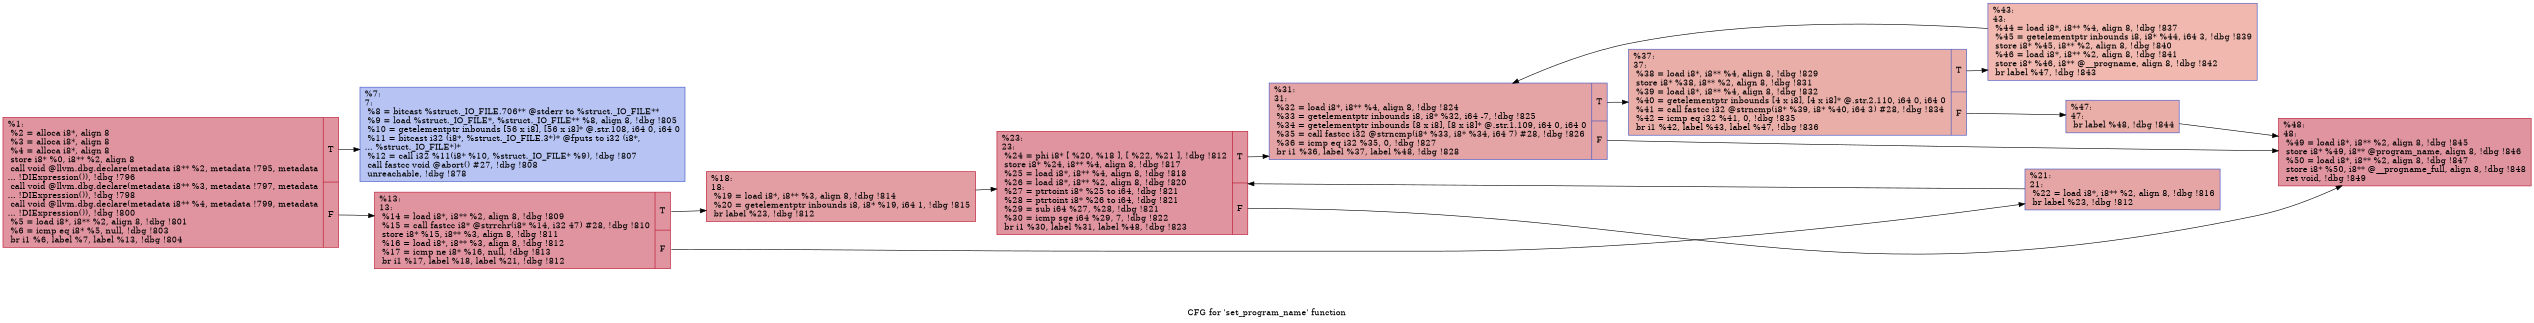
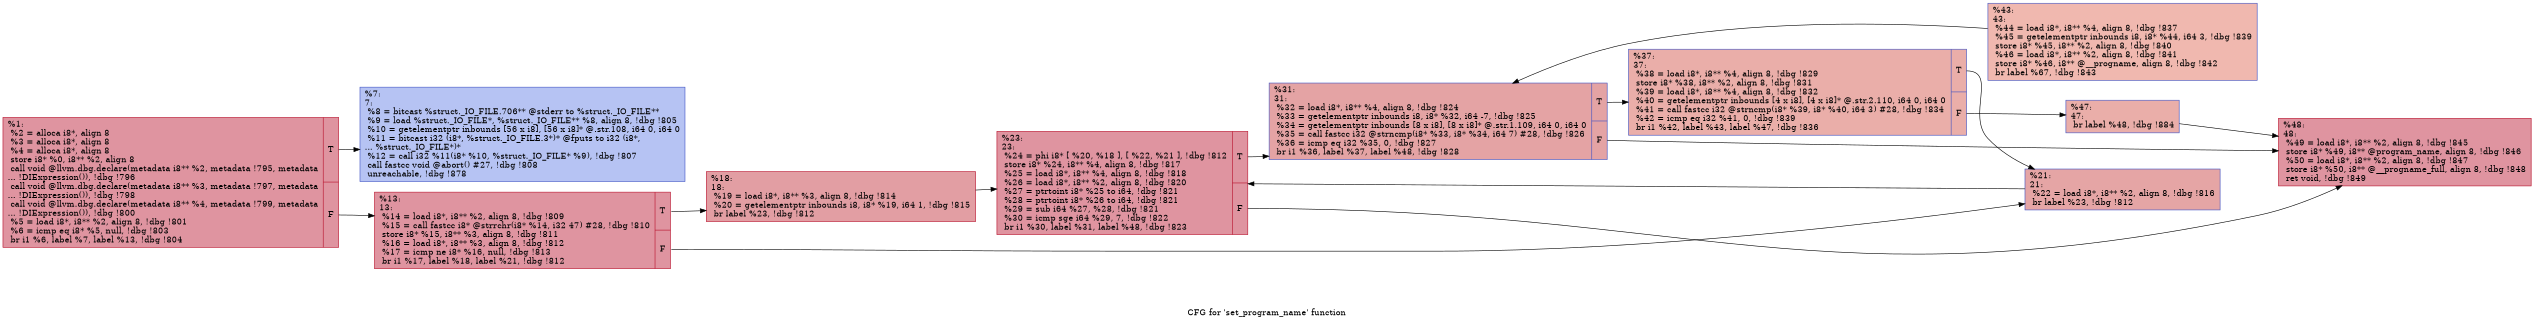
(1974, 71) -> (1981, 126)
(2045, 73) -> (2045, 73)
(1715, 119) -> (1715, 119)
(2123, 125) -> (2123, 125)
